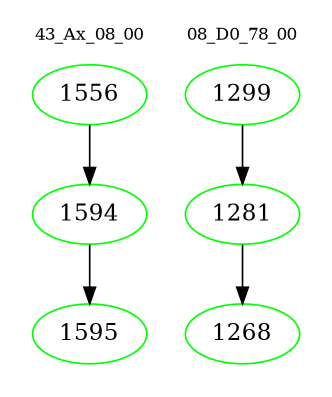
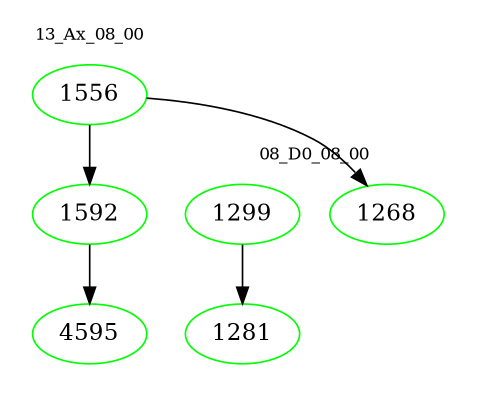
(90, 36) -> (90, 36)
(243, 36) -> (315, 155)
(90, 214) -> (90, 214)
(243, 266) -> (258, 117)
(90, 334) -> (90, 334)
